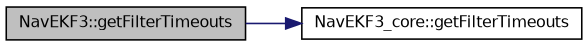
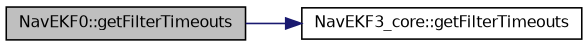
(126, 23) -> (126, 23)
